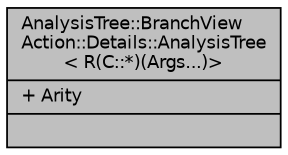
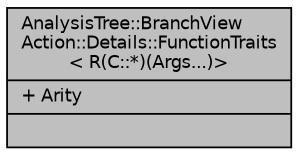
(144, 43) -> (149, 43)
